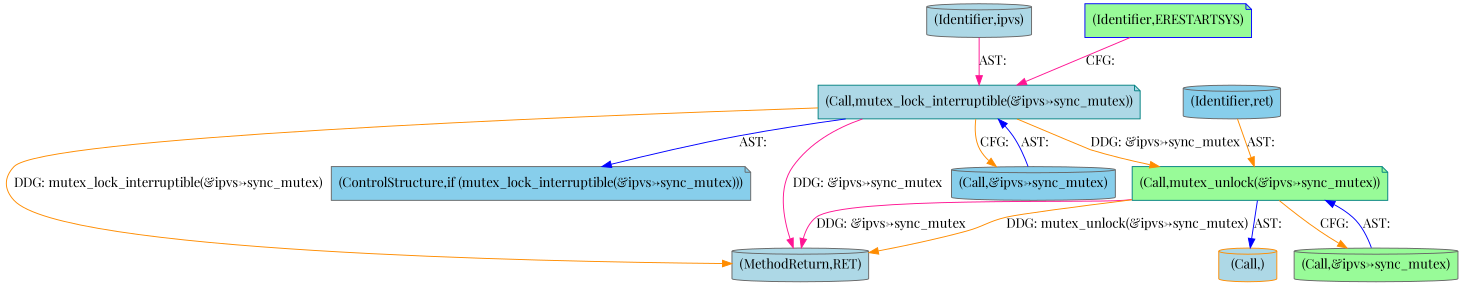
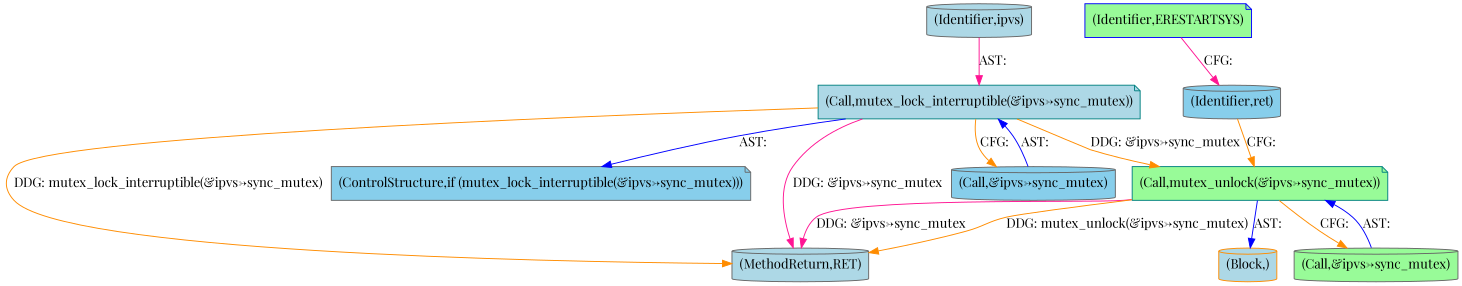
(1078, 60) -> (1197, 58)
(1263, 143) -> (1263, 143)
(1248, 265) -> (1248, 265)
